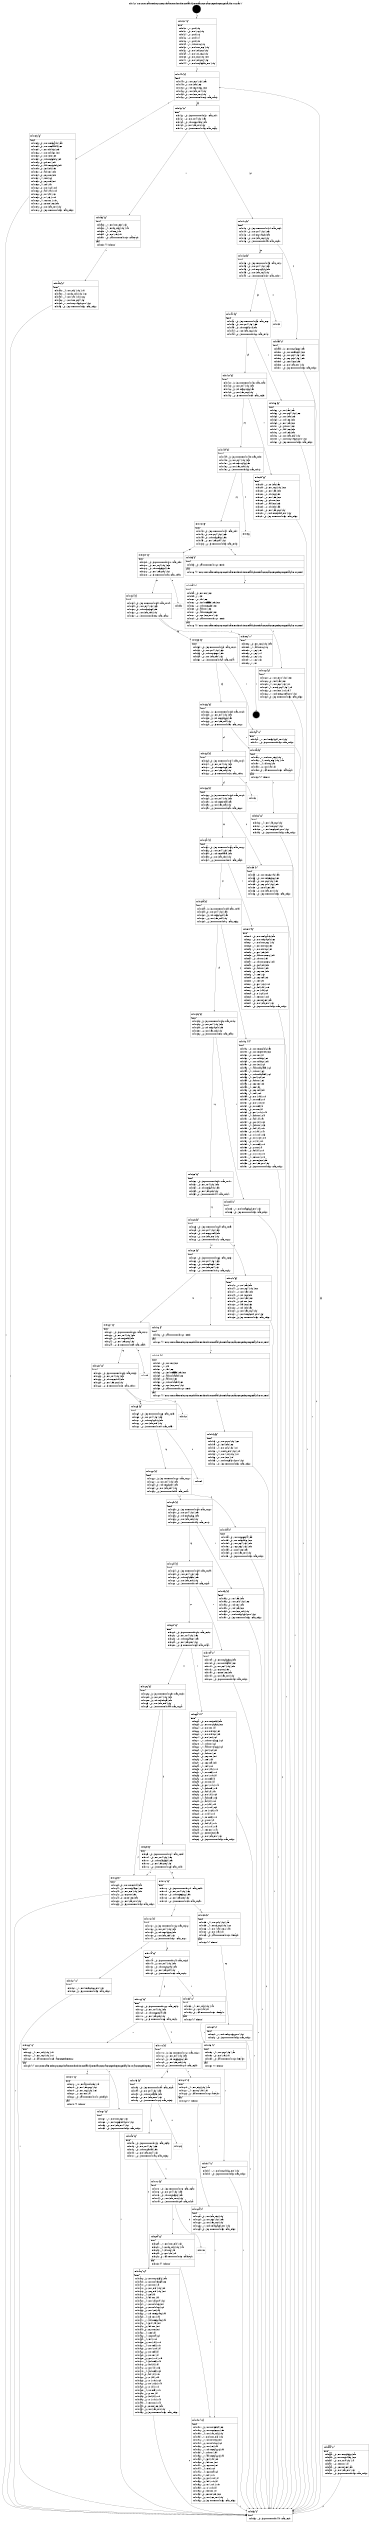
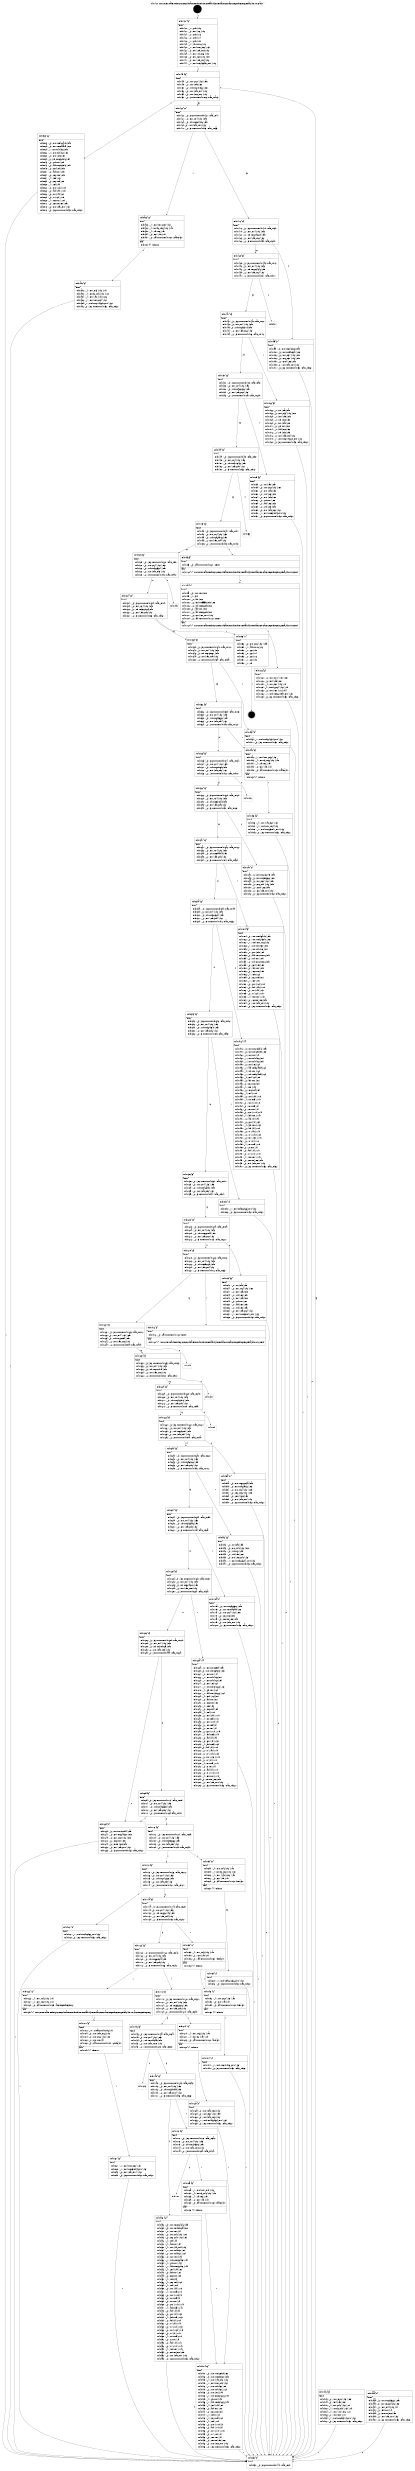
(210, 1376) -> none
(116, 2087) -> (117, 2104)
